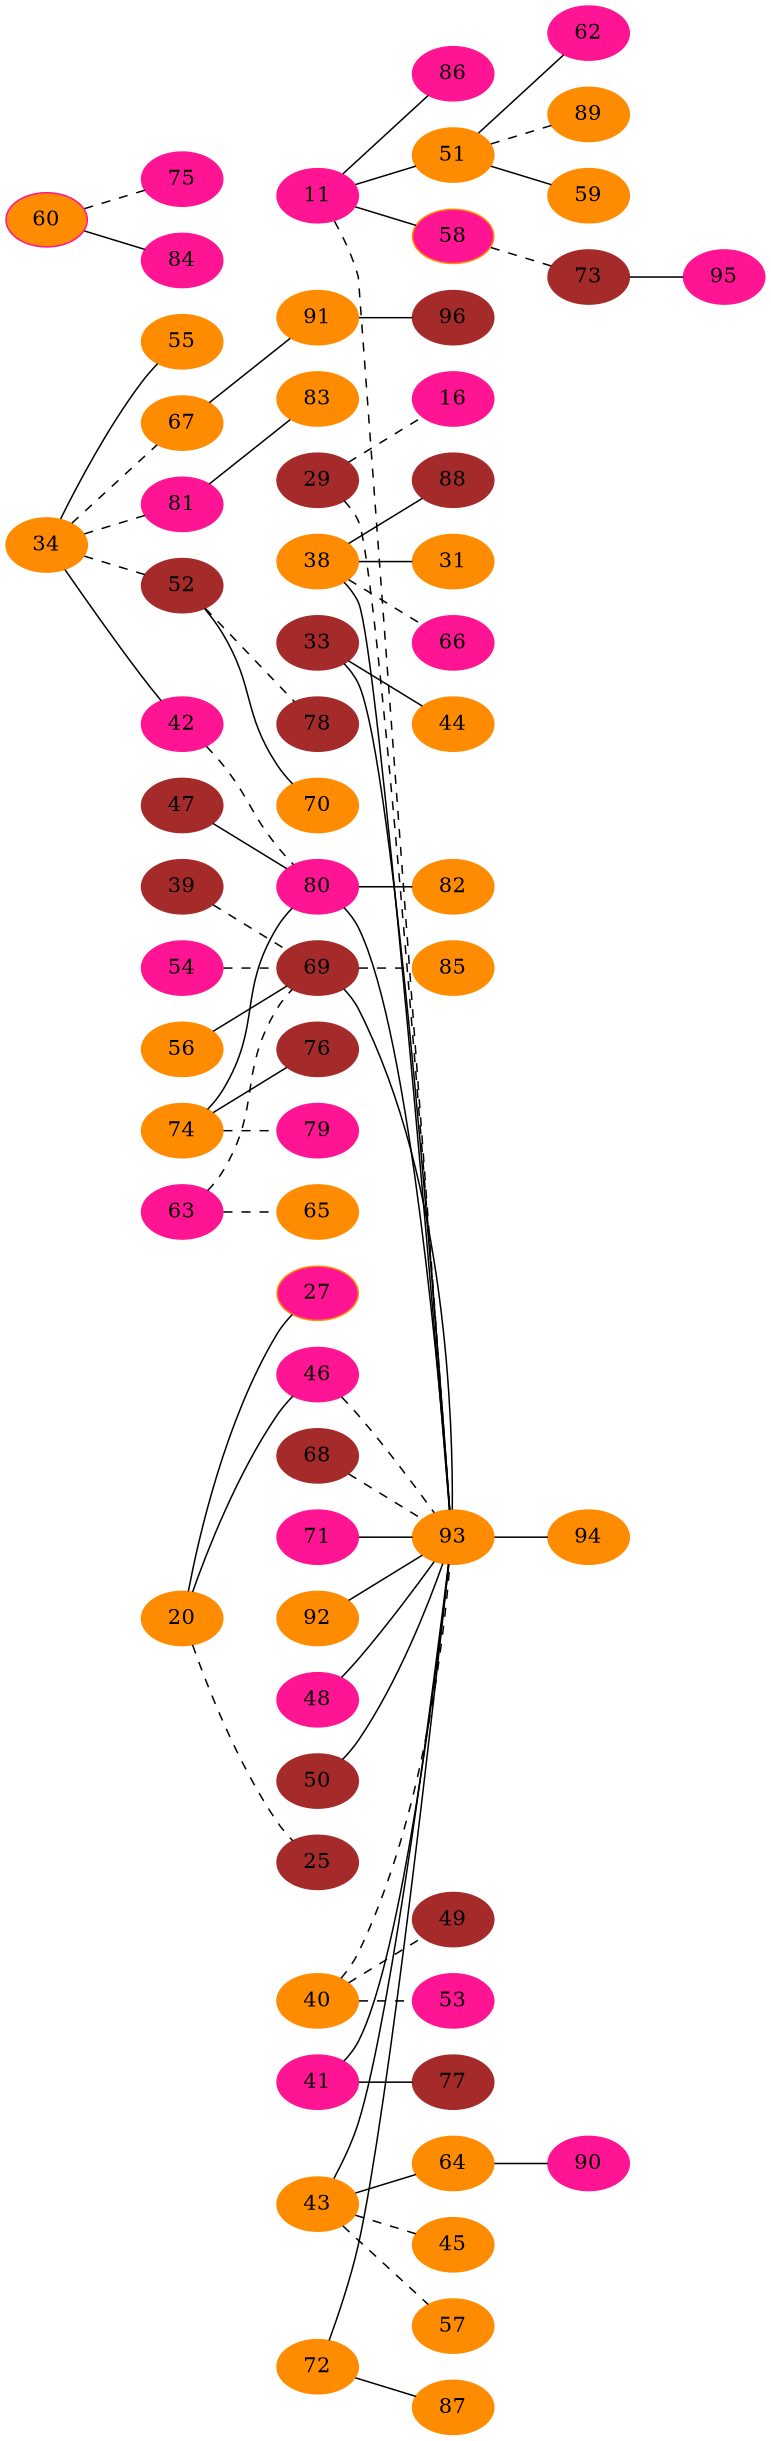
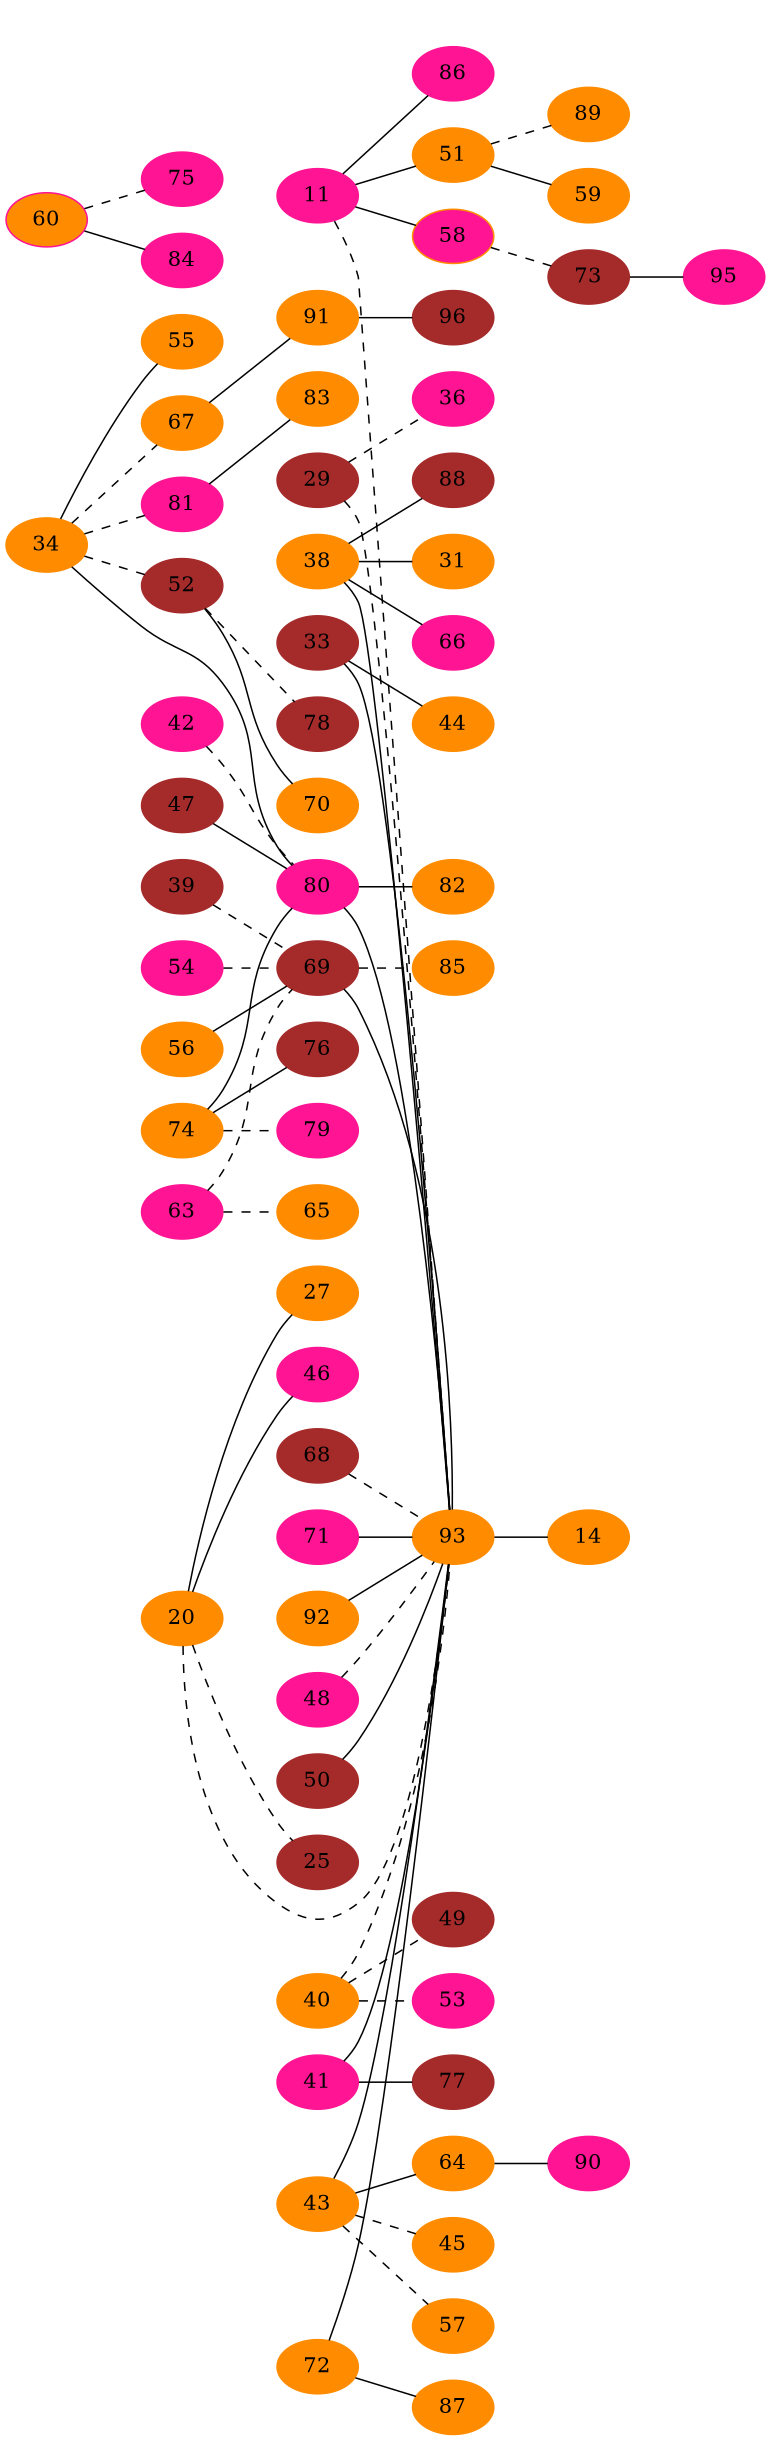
(589, 33) -> none
(453, 399) -> (453, 399)
(393, 607) -> (393, 607)
(112, 636) -> (224, 686)
(318, 1293) -> (318, 1293)
(390, 1453) -> (351, 1908)
(589, 1537) -> (589, 1537)
(390, 1621) -> (390, 1621)
